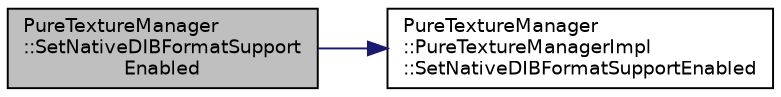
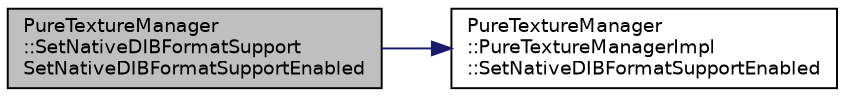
(163, 48) -> (195, 48)
